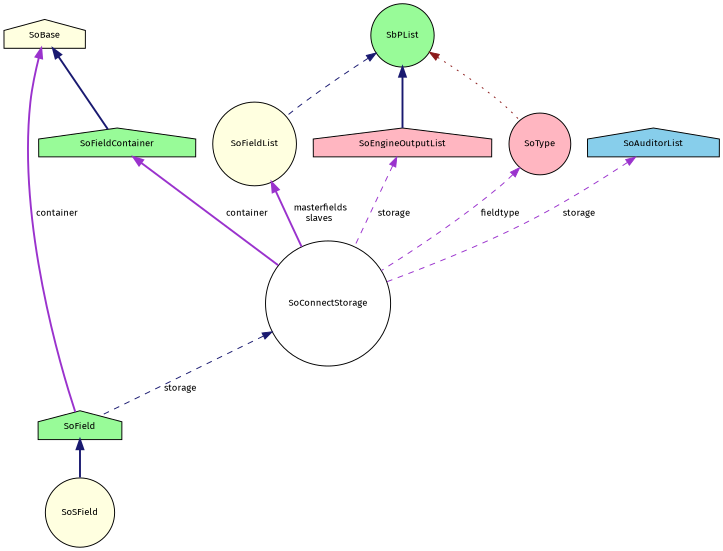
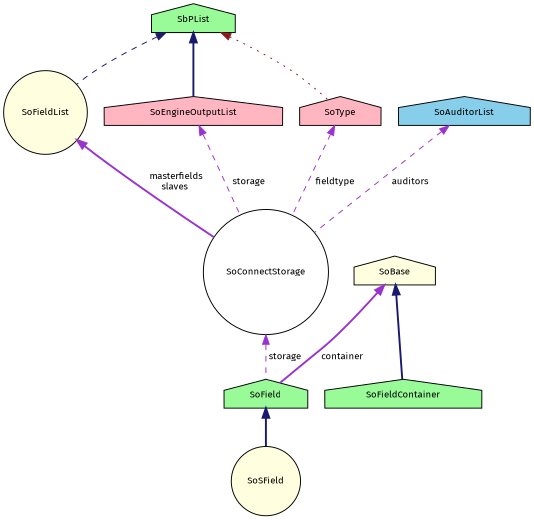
(402, 35) -> (193, 20)
(540, 144) -> (340, 112)
(578, 213) -> (409, 182)
(210, 214) -> none
(182, 376) -> (266, 362)
